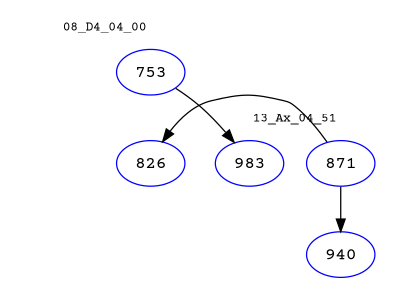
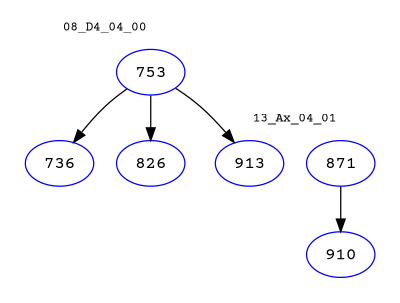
(252, 95) -> (151, 112)
(295, 118) -> (295, 118)
none -> (60, 163)
(250, 163) -> (250, 163)
(341, 255) -> (341, 255)
